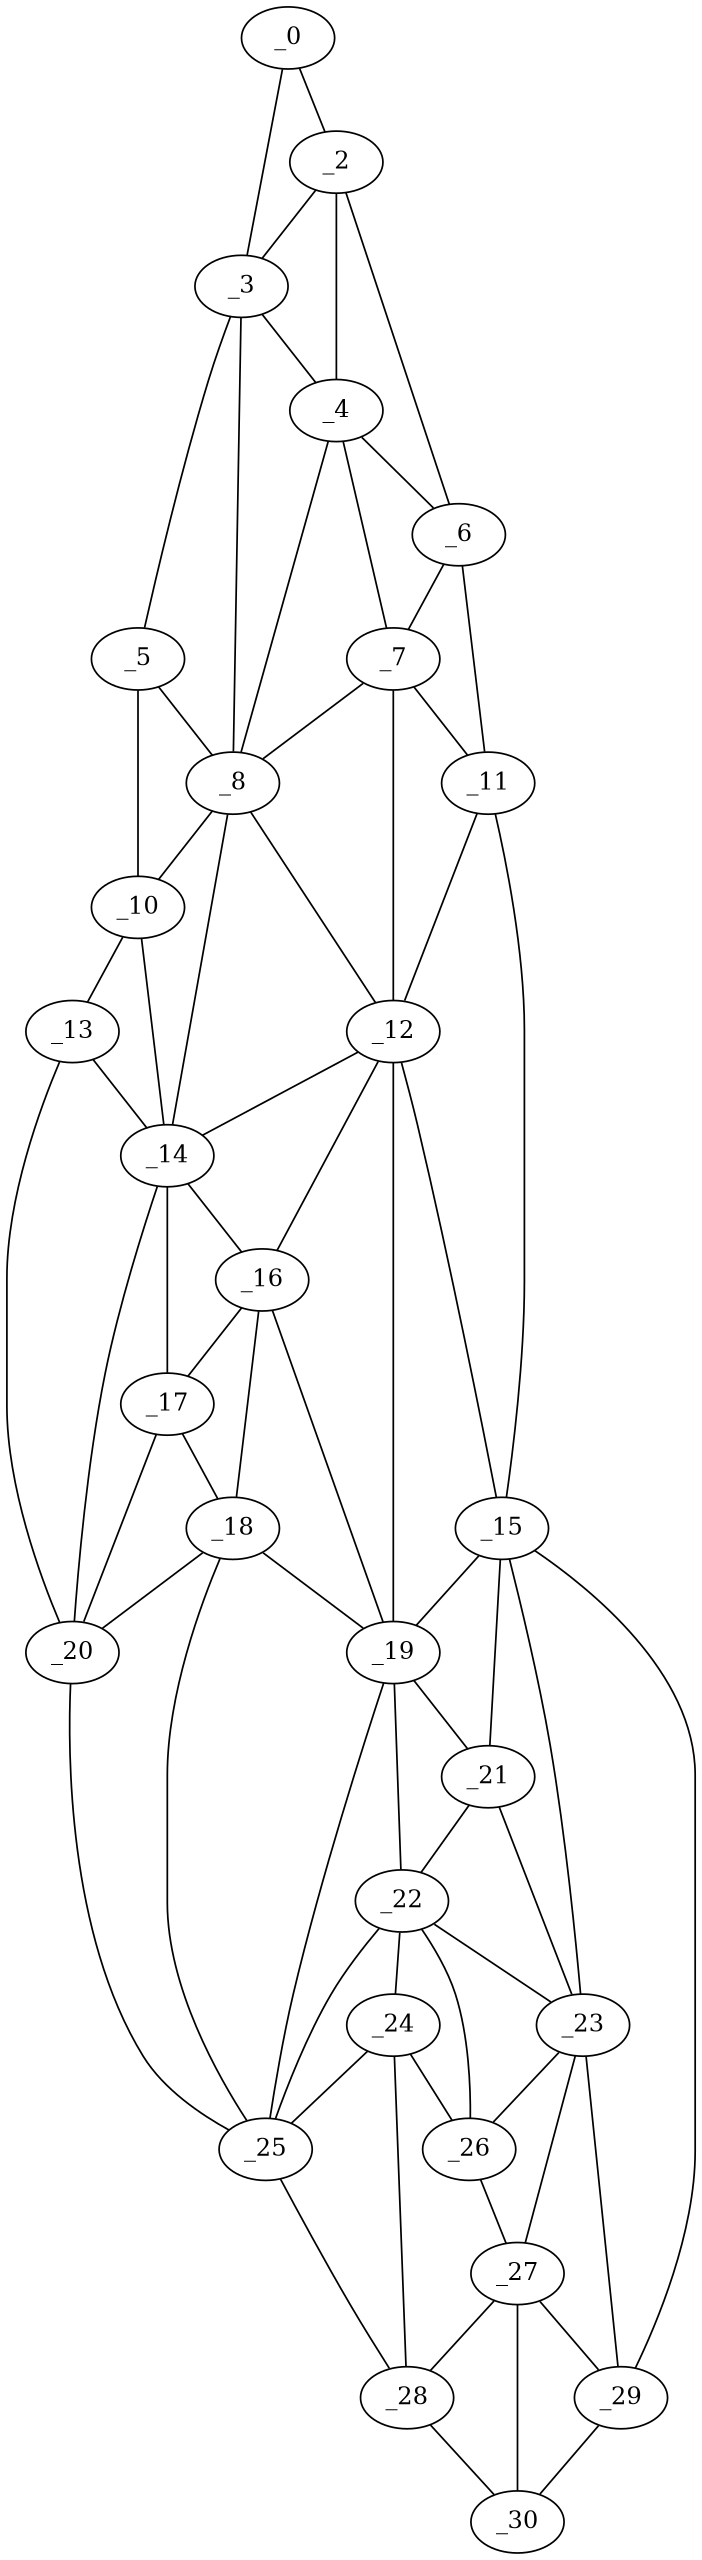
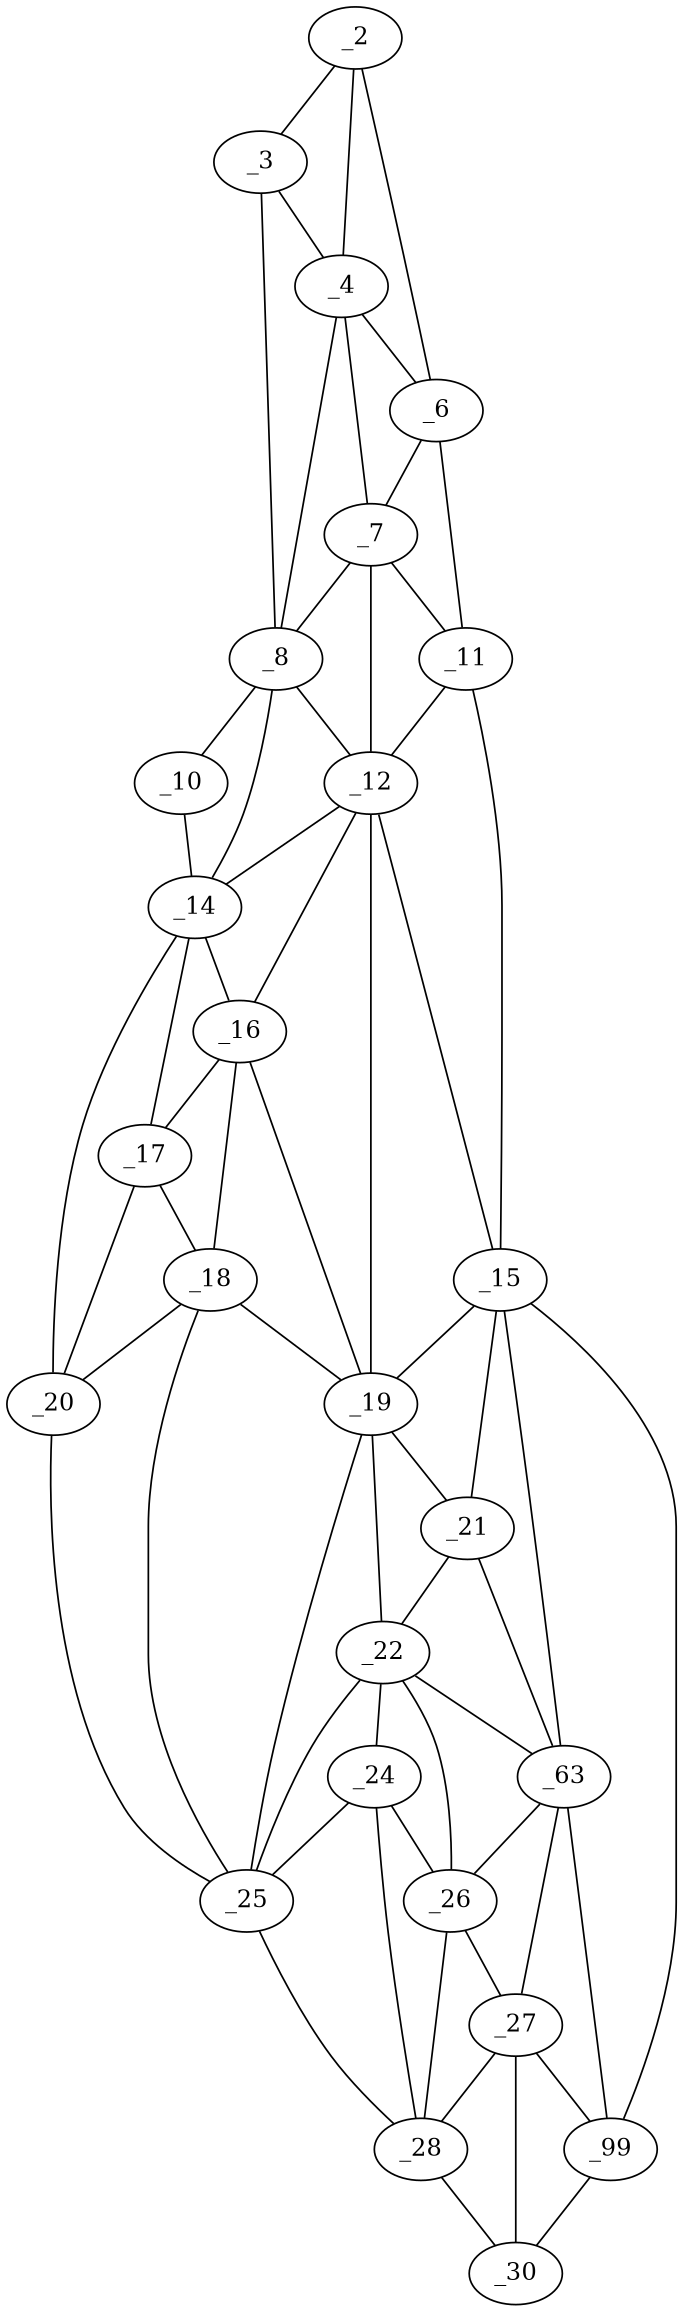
(288, 38) -> none
(138, 659) -> none
(72, 1032) -> none
none -> (436, 2025)
(583, 2025) -> (564, 1777)
(621, 2398) -> (611, 2149)
